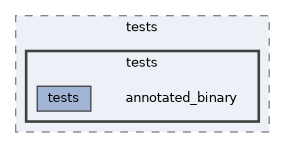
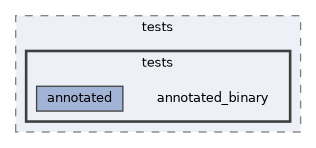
(64, 99) -> (80, 99)
